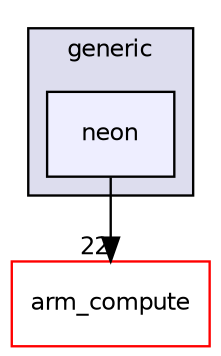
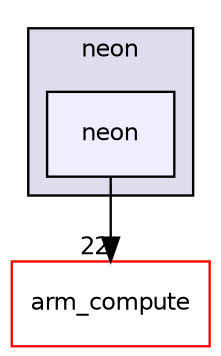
(111, 51) -> (111, 51)
